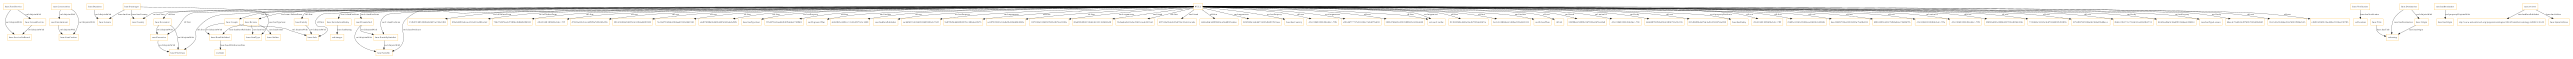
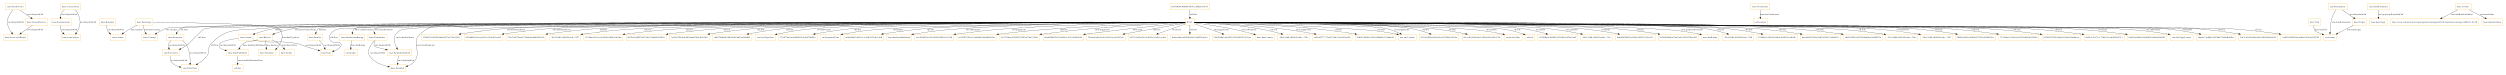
(1089, 11) -> (1190, 13)
